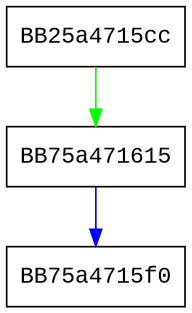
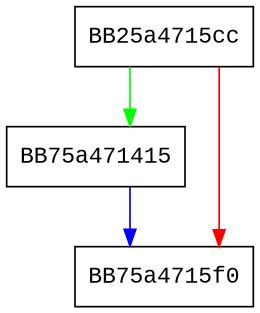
none -> (219, 148)
(96, 157) -> (96, 157)
